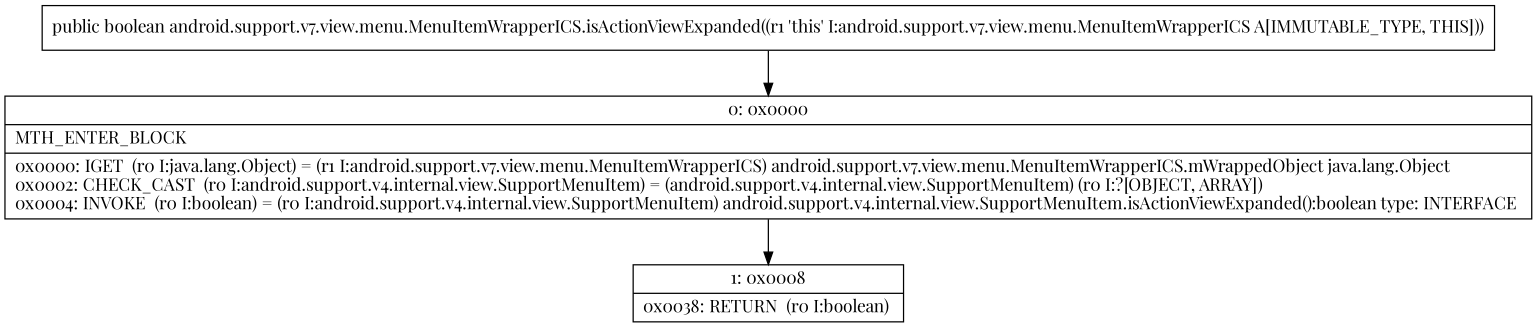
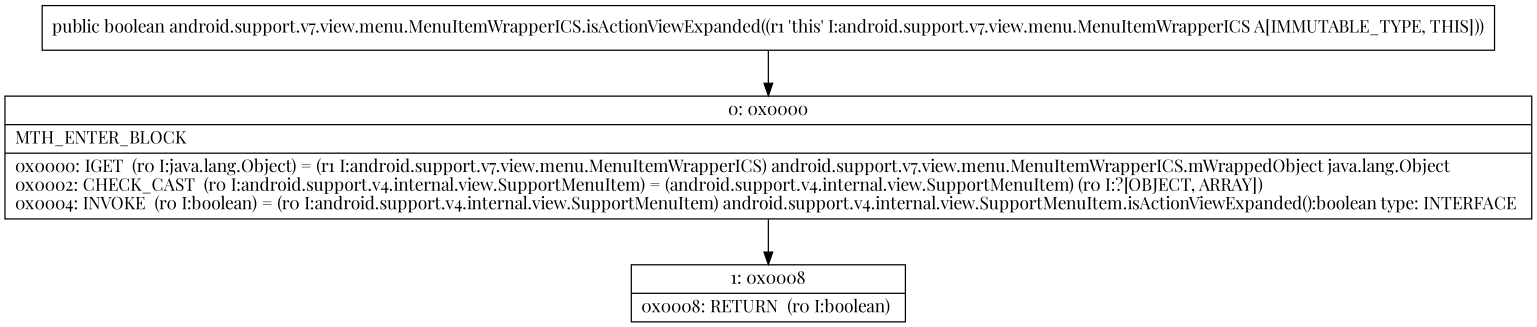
(768, 307) -> (768, 307)
